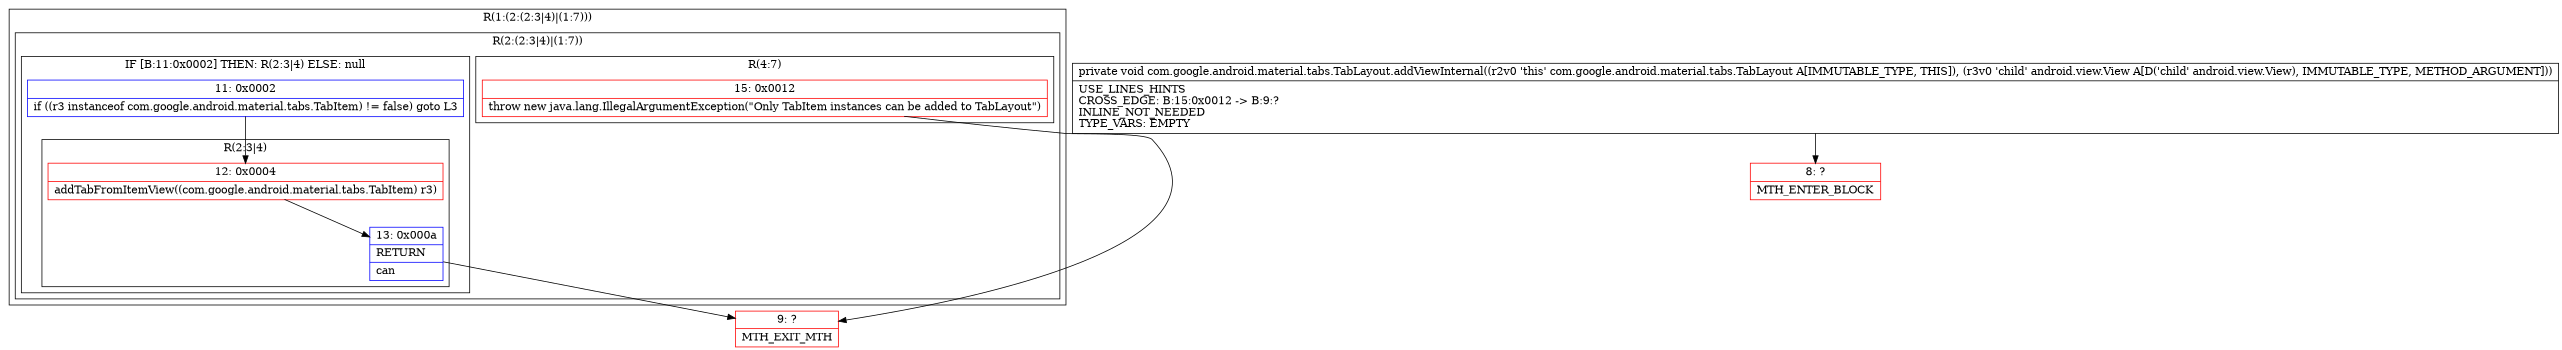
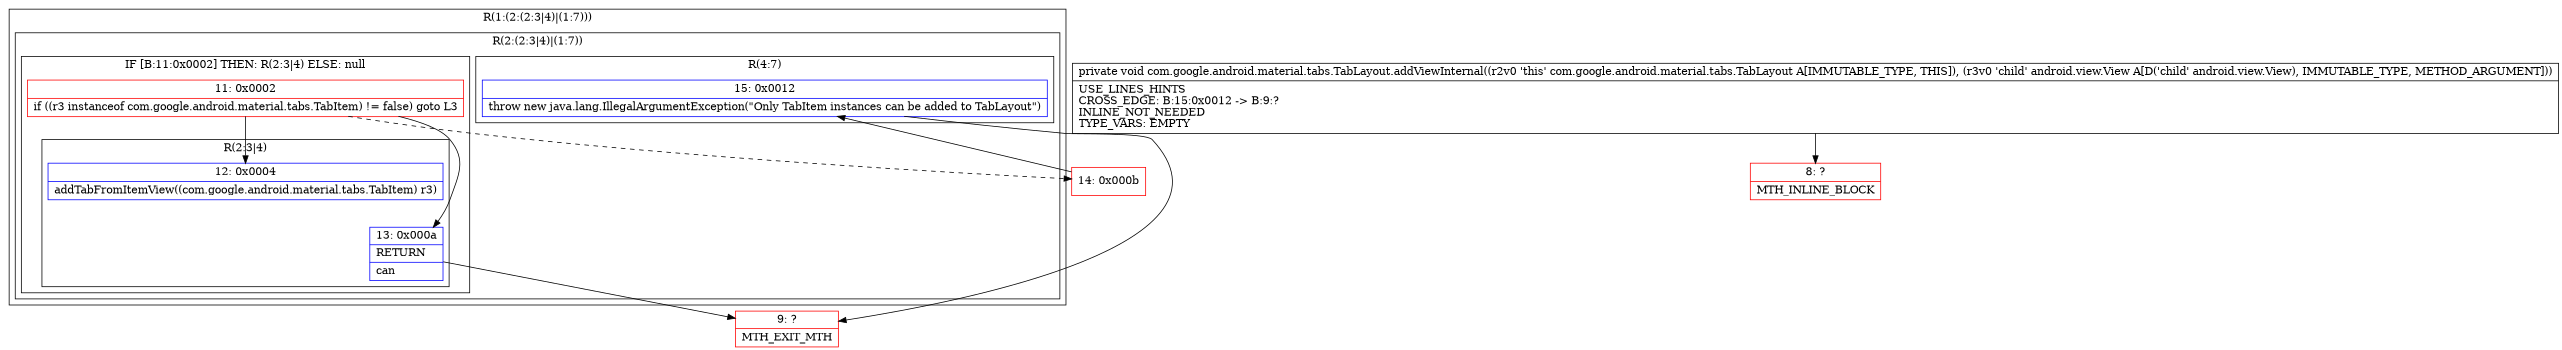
(246, 98) -> (246, 98)
(765, 98) -> (765, 98)
(246, 181) -> (246, 181)
none -> (1109, 181)
(1815, 190) -> (1816, 190)
(324, 217) -> (458, 153)
